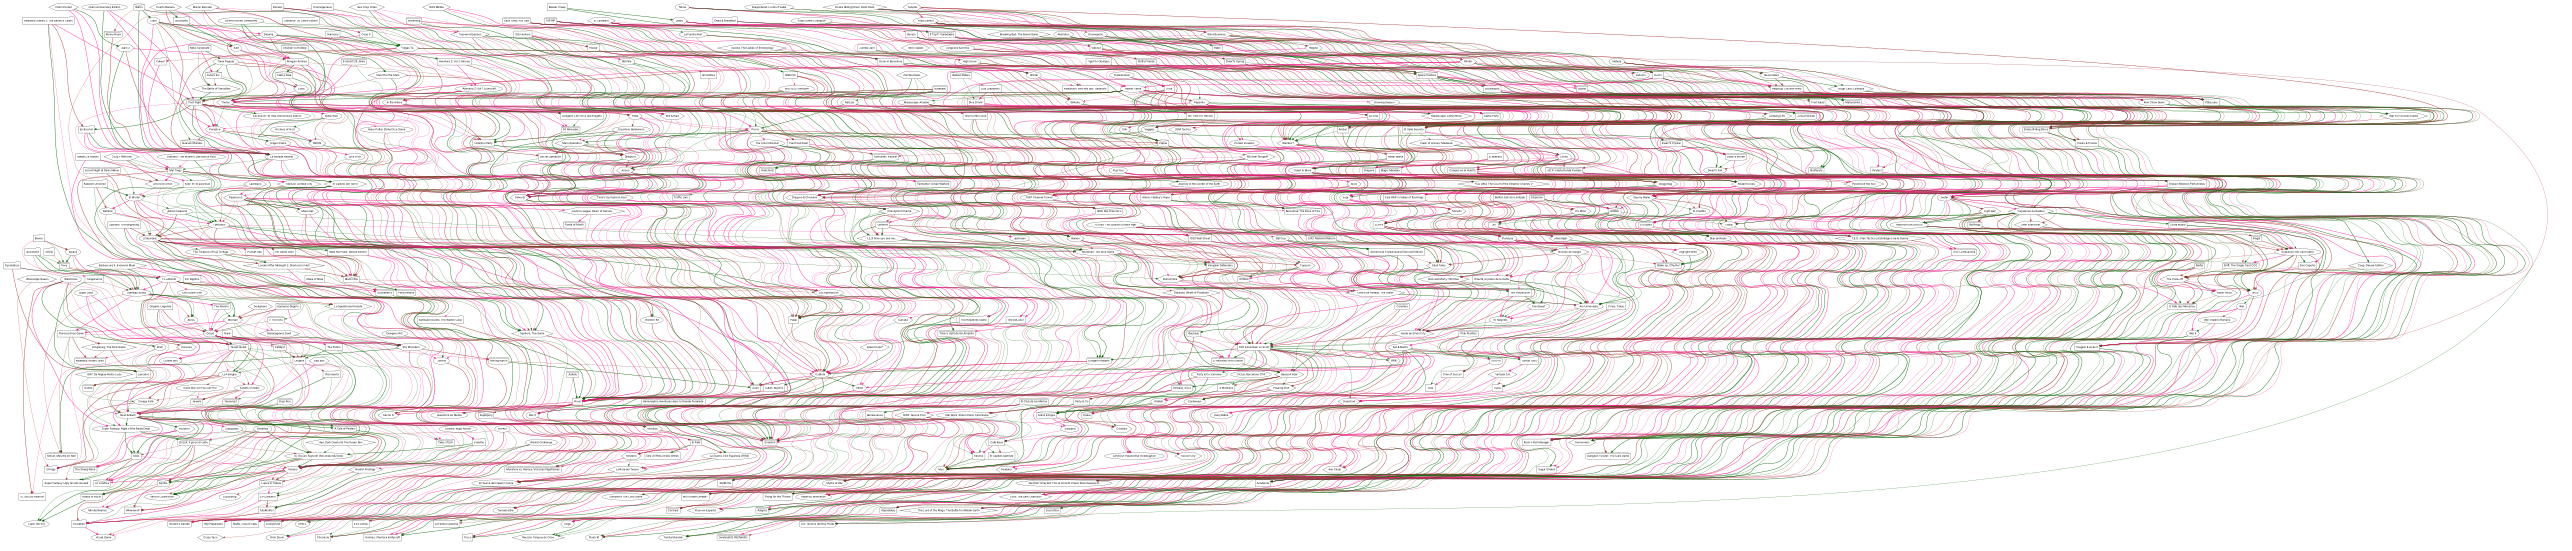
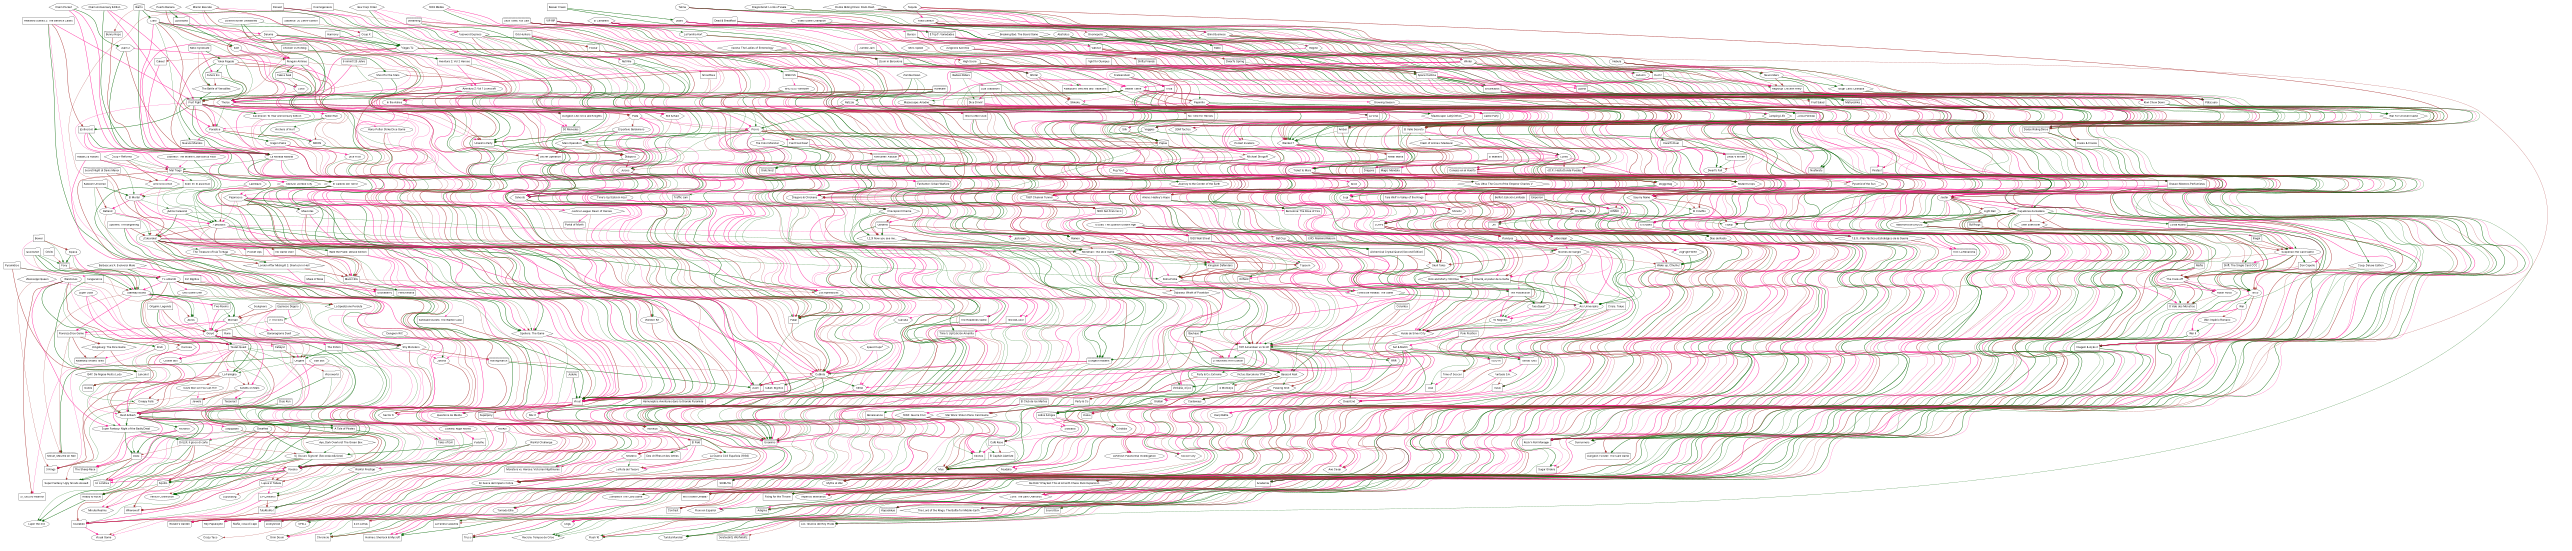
(1671, 143) -> (1671, 143)
none -> (2220, 277)
(880, 431) -> (880, 431)
